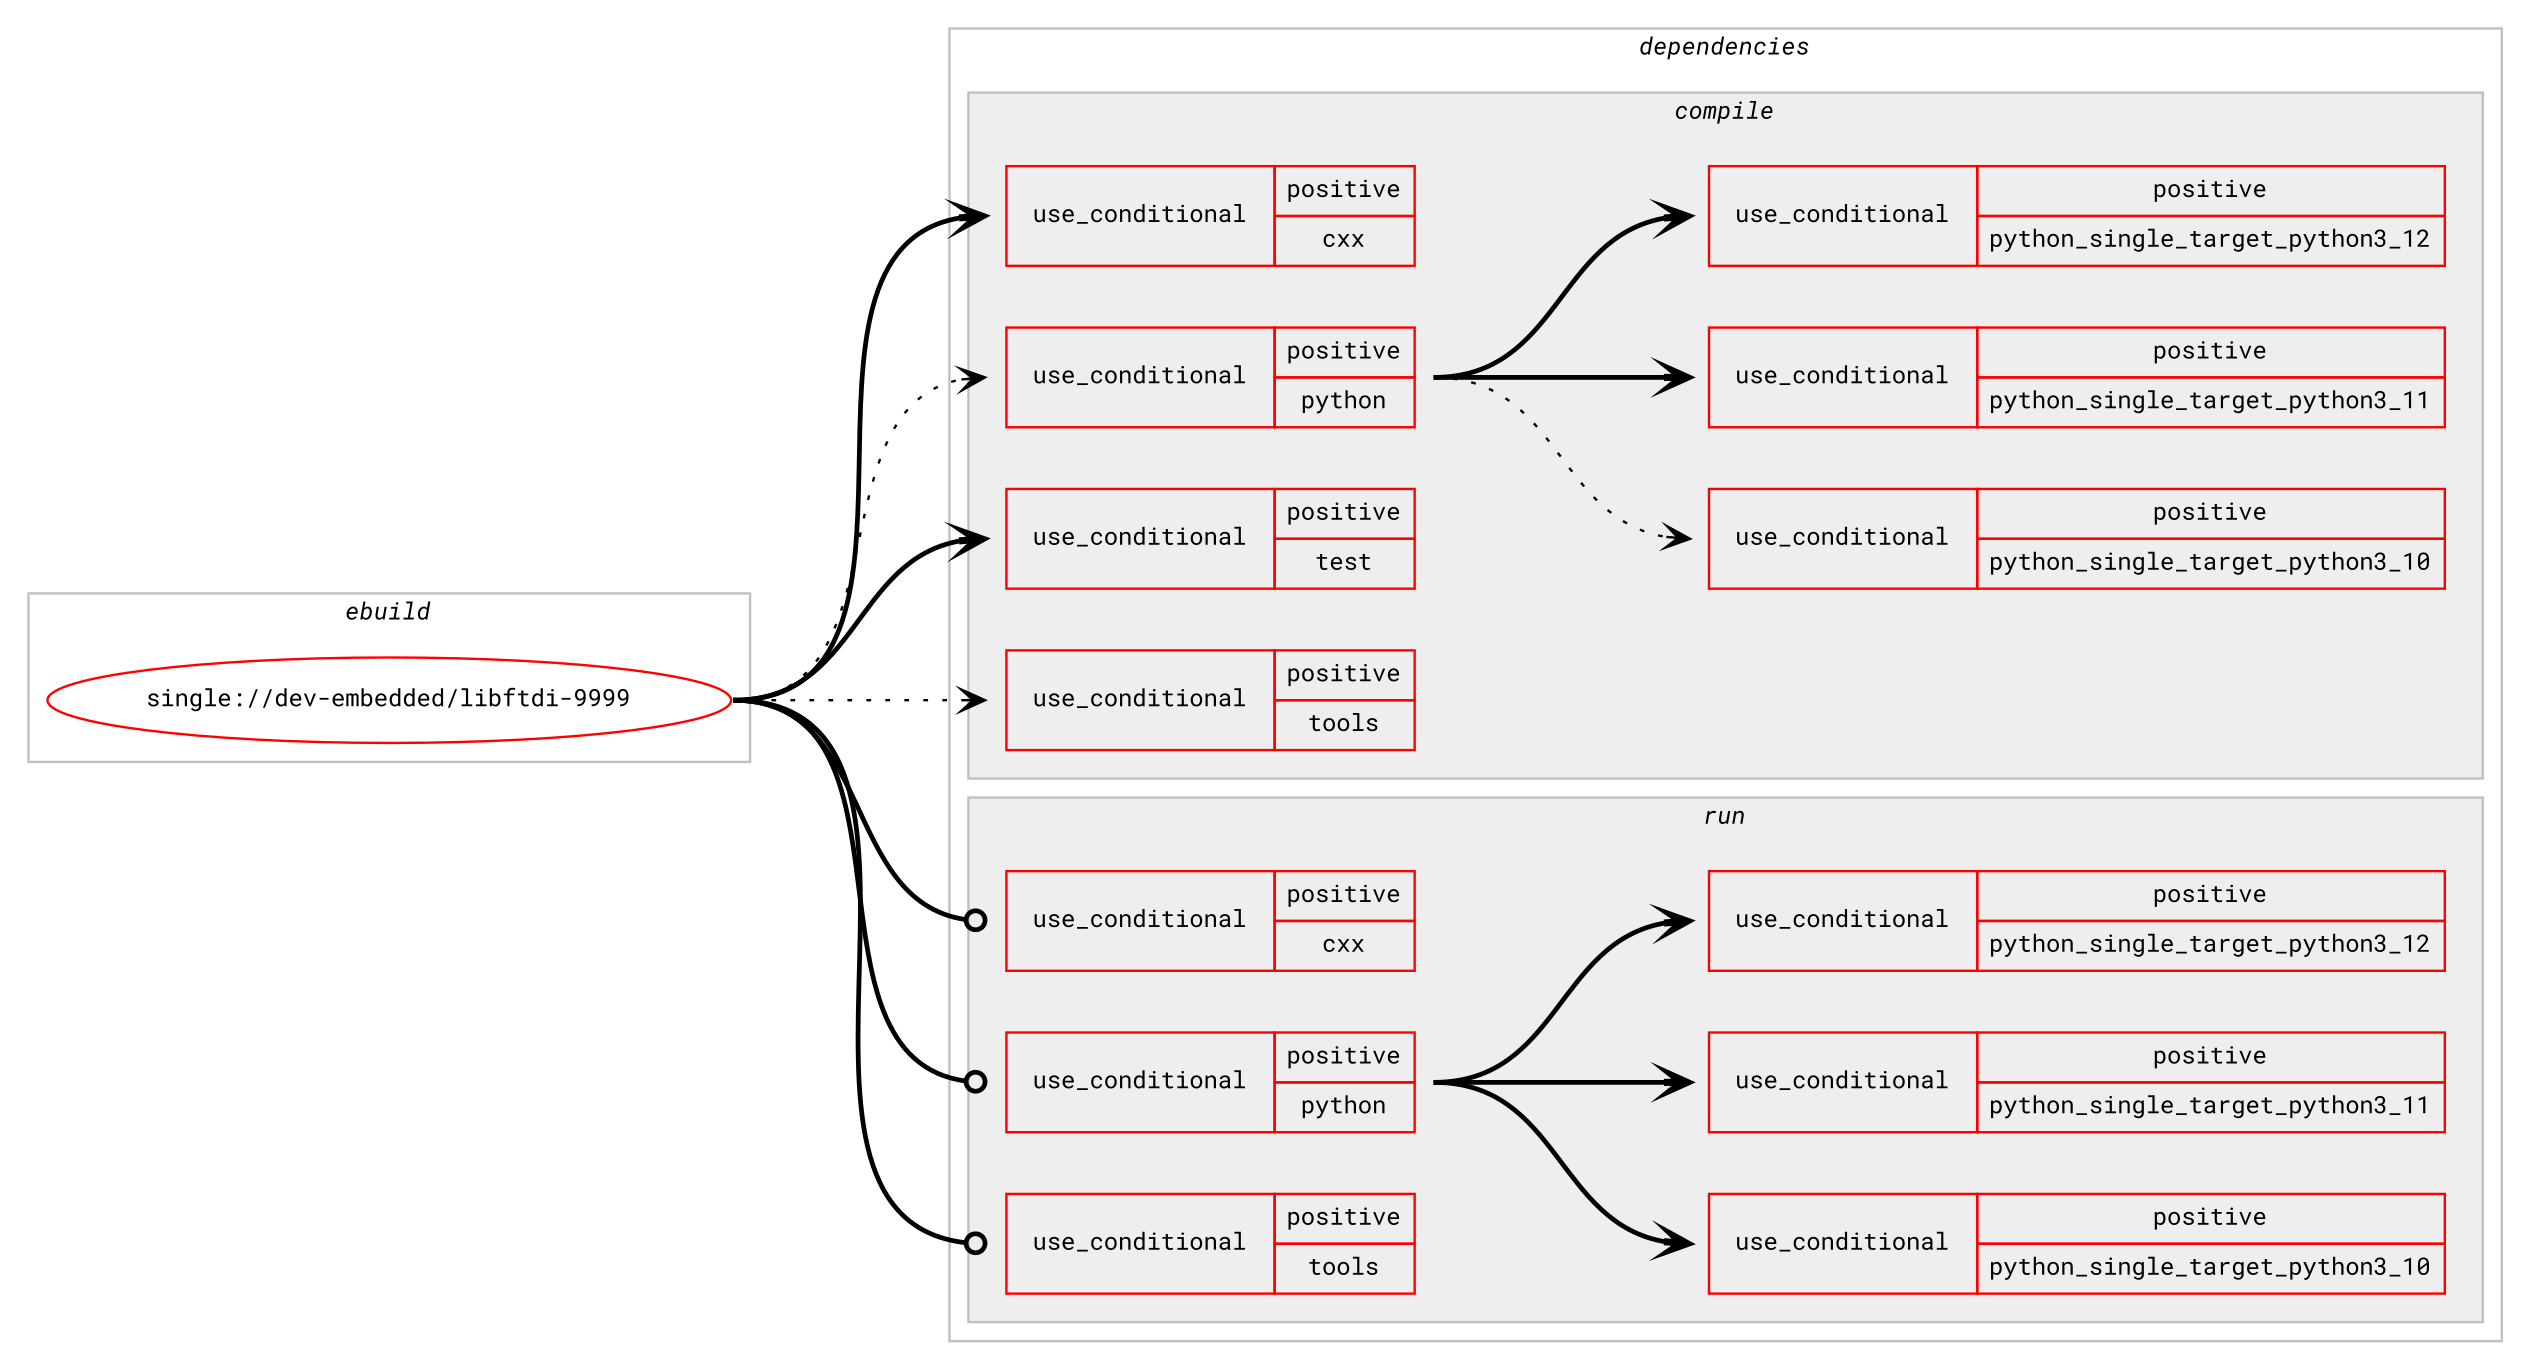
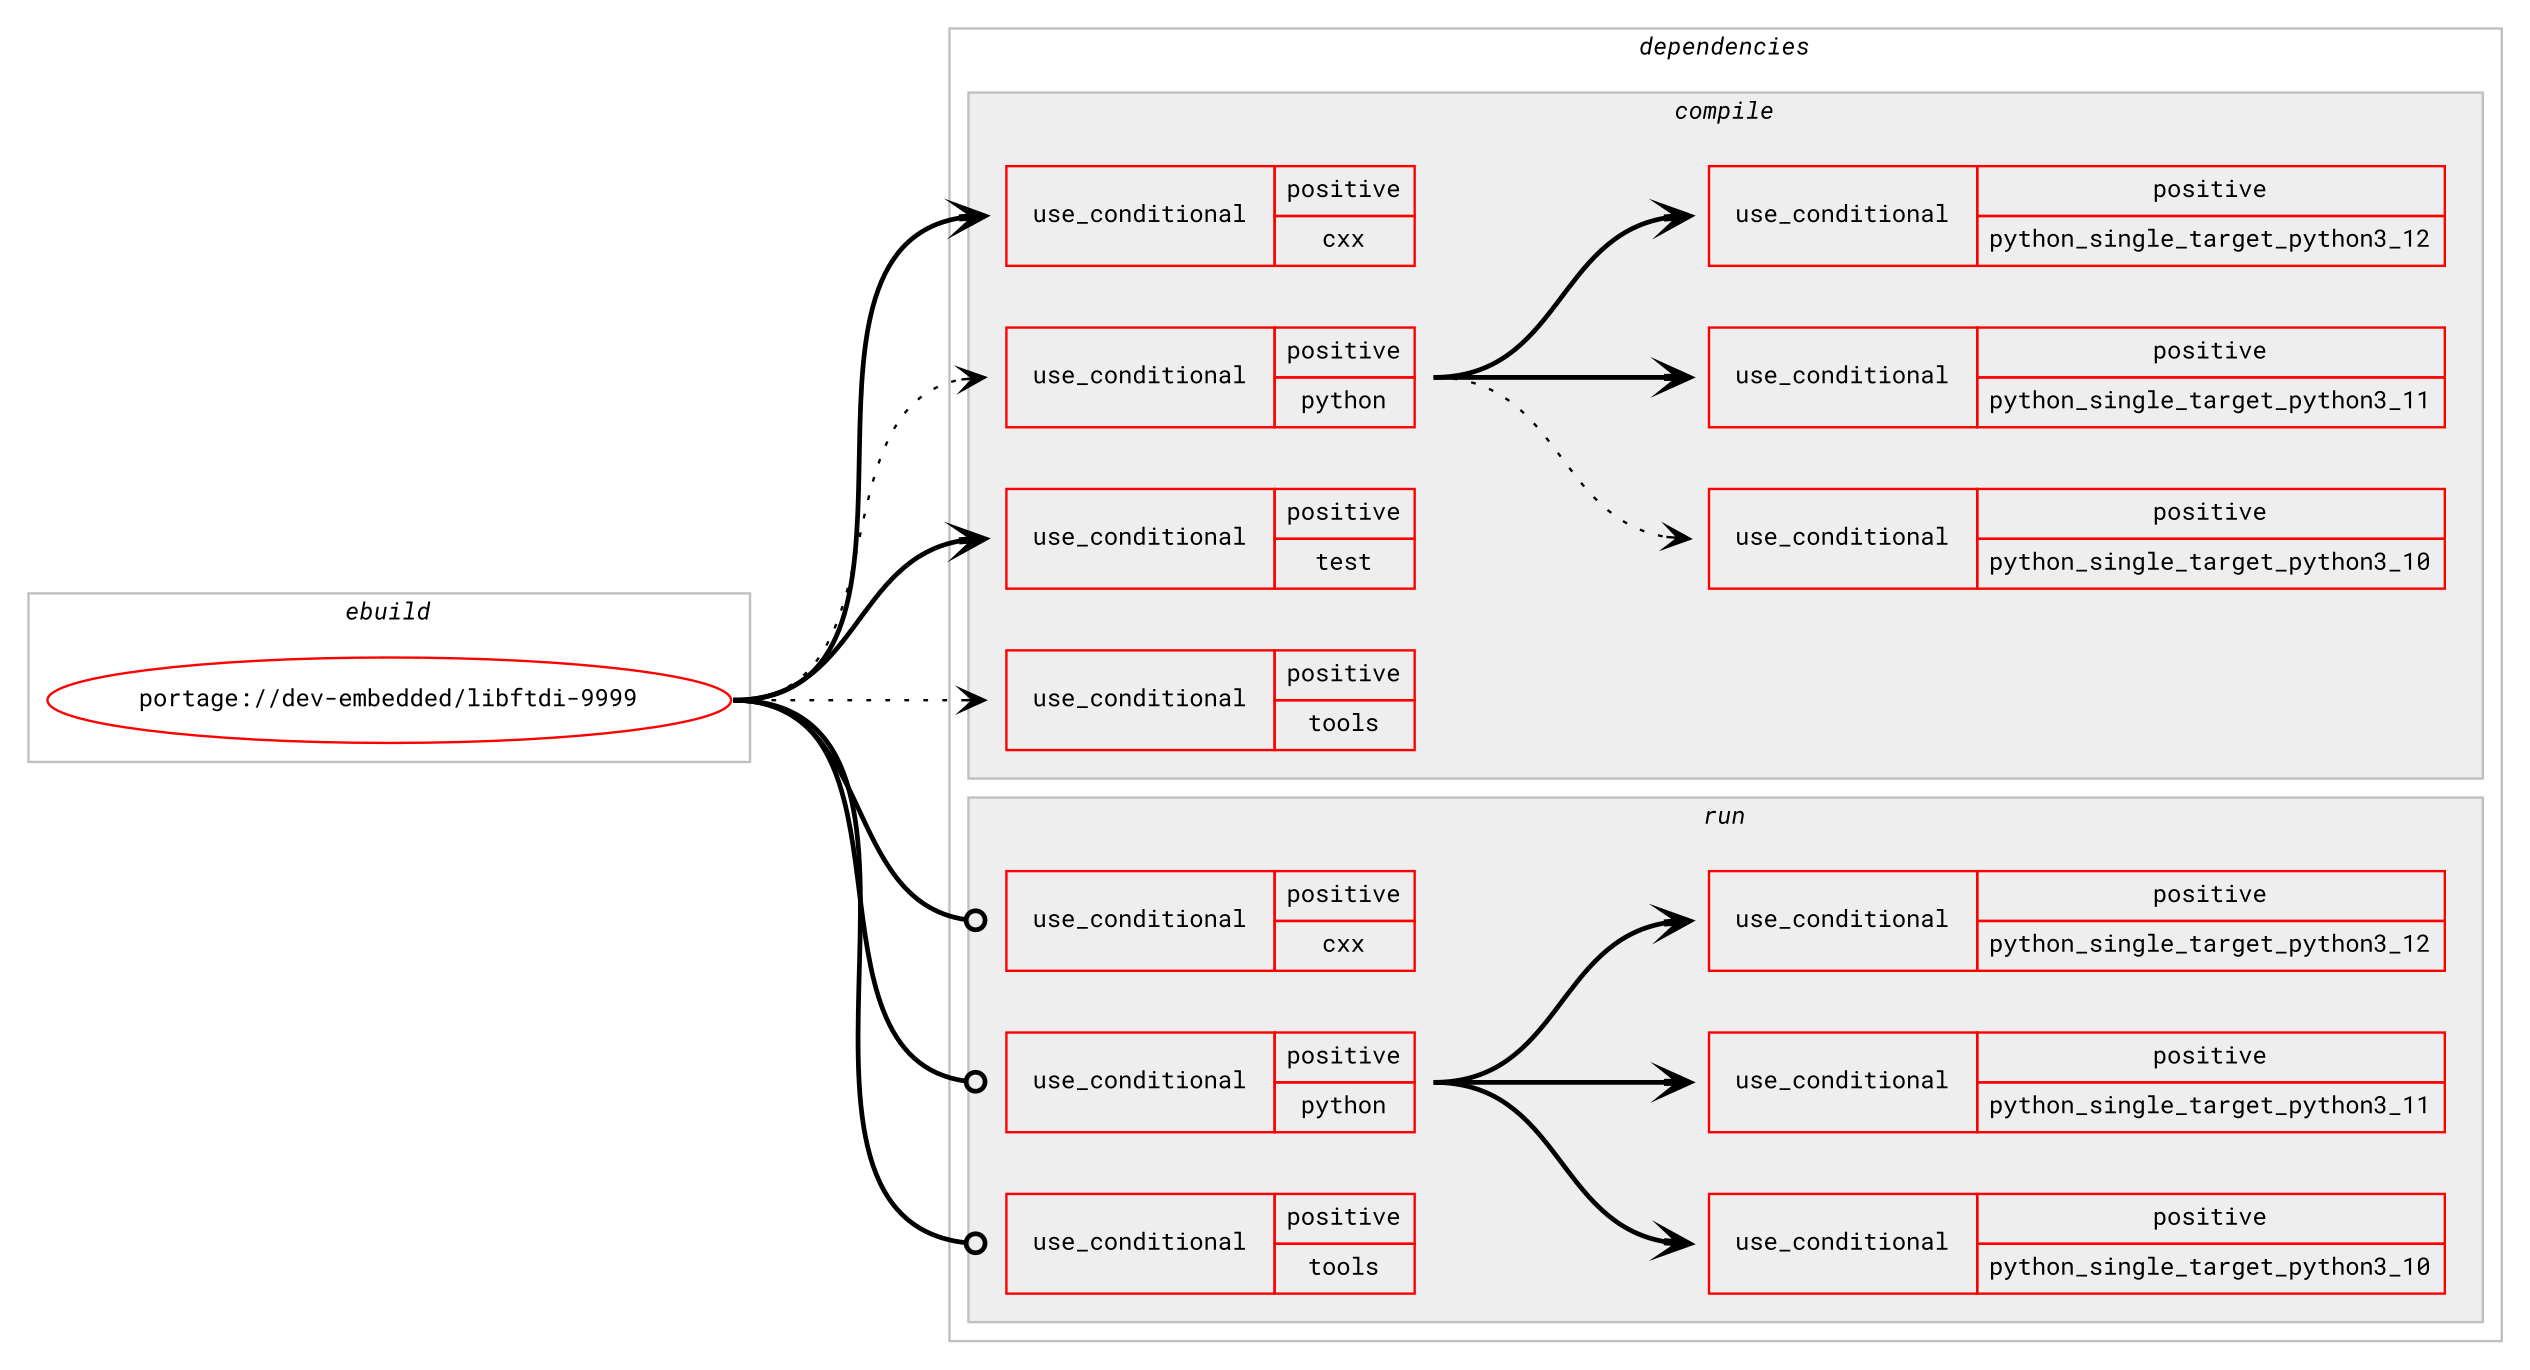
(389, 700) -> (389, 700)
